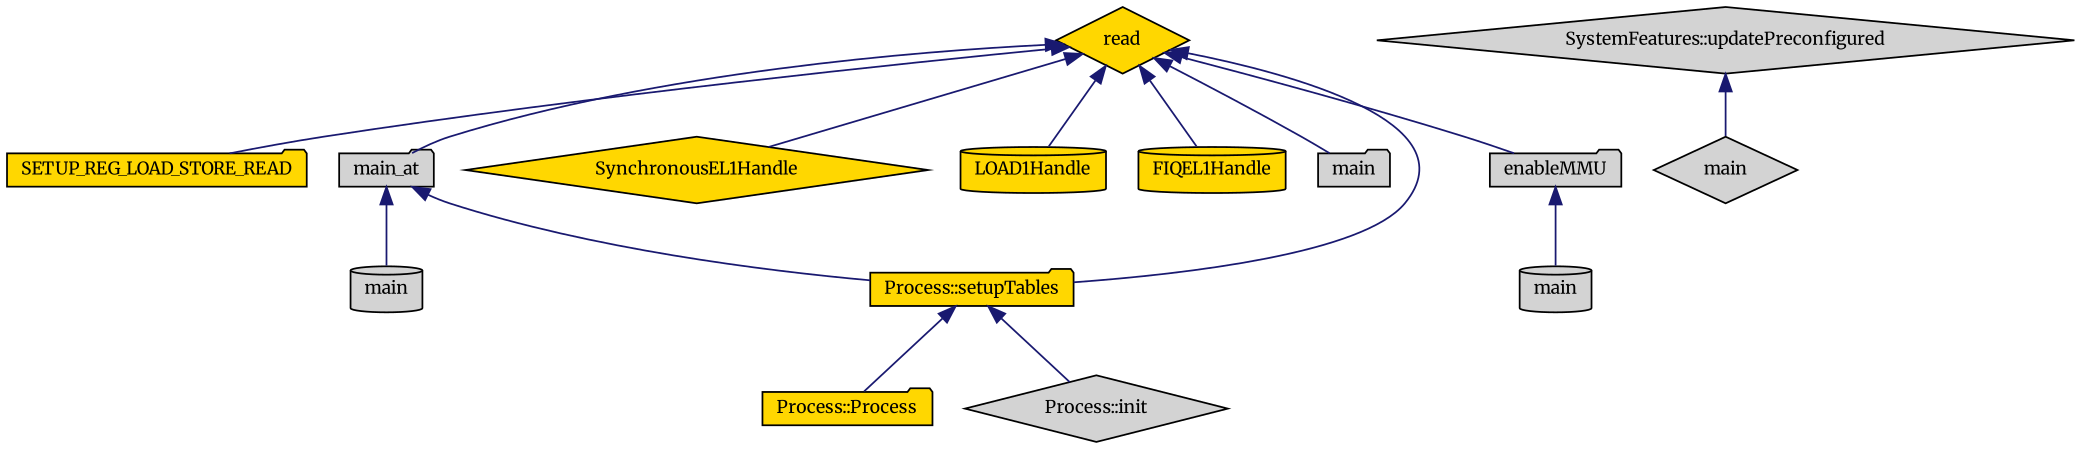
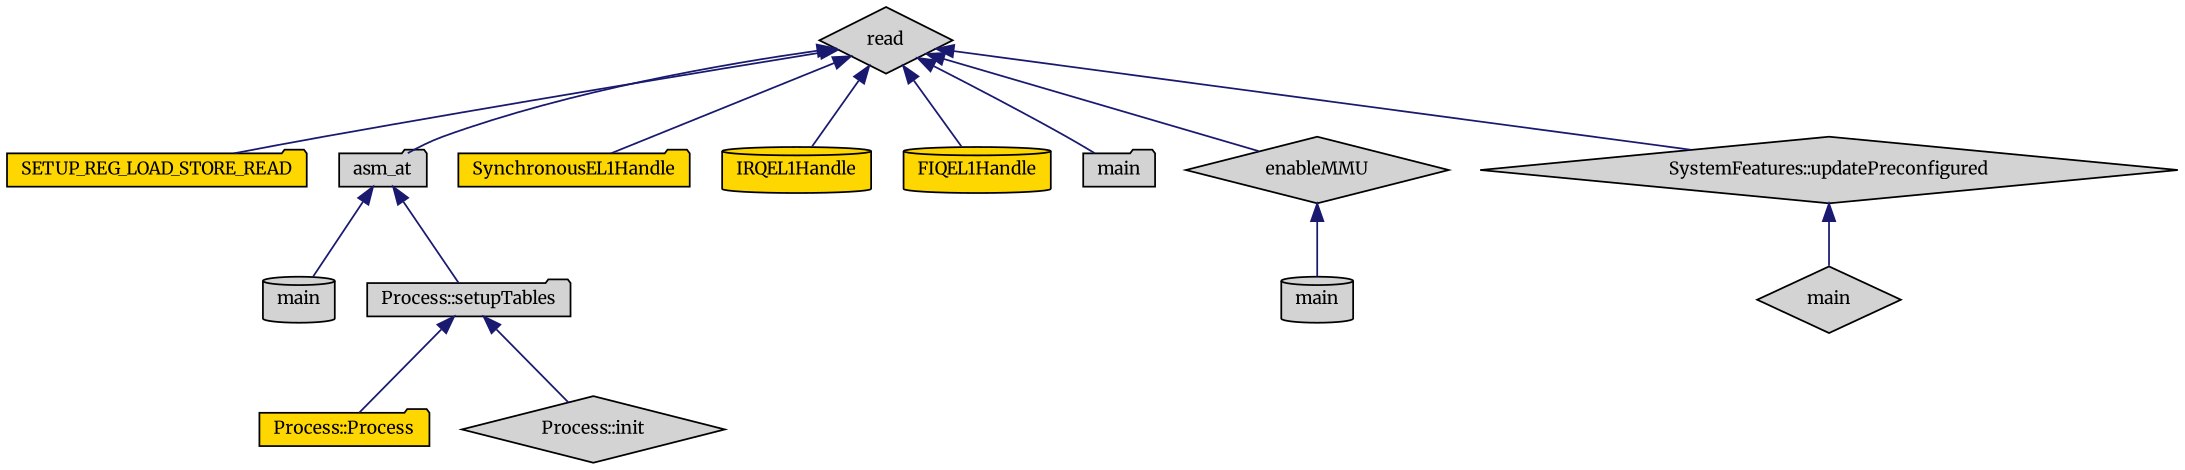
(1123, 40) -> (886, 40)
(386, 170) -> (383, 170)
(697, 170) -> (574, 170)
(1033, 170) -> (797, 170)
(1556, 170) -> (1317, 170)
(1391, 215) -> (1322, 100)
(972, 289) -> (469, 300)
